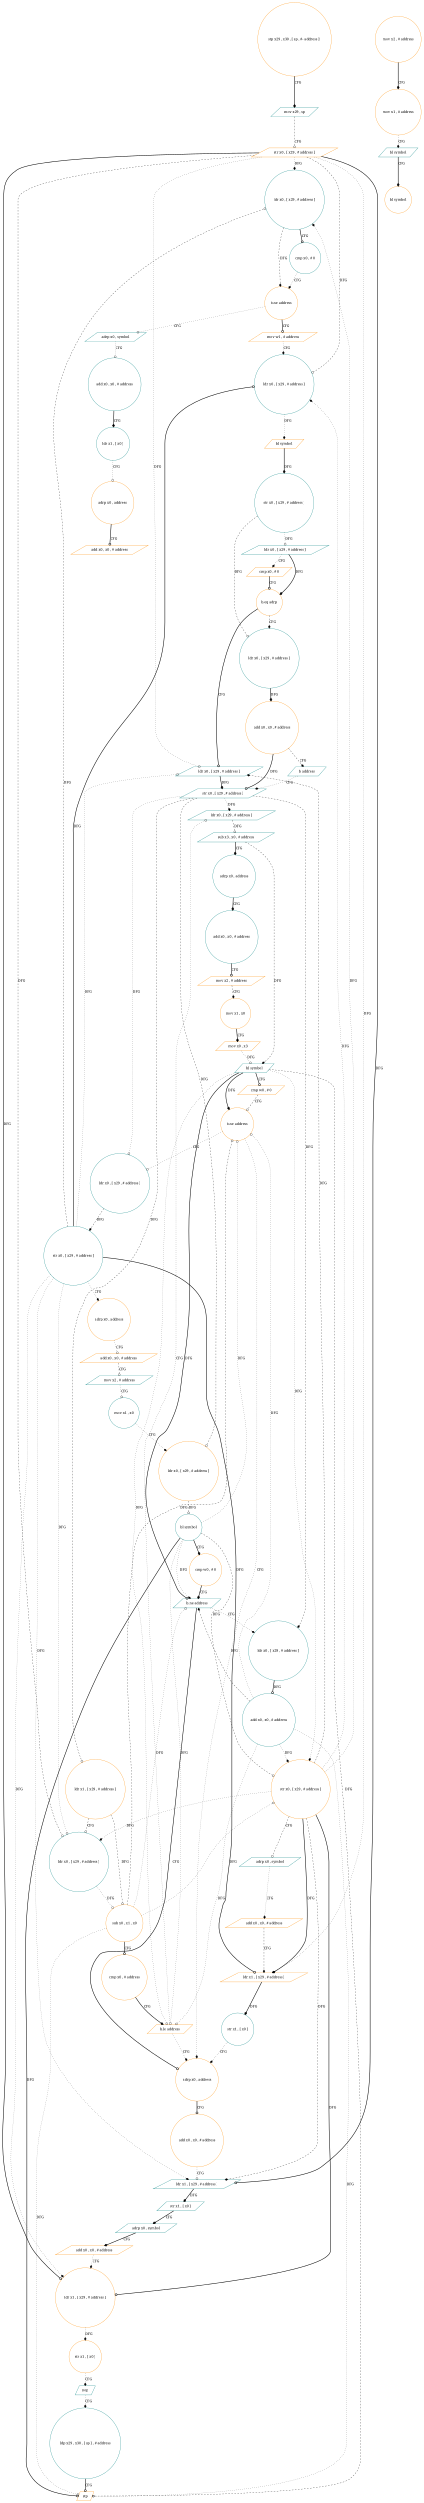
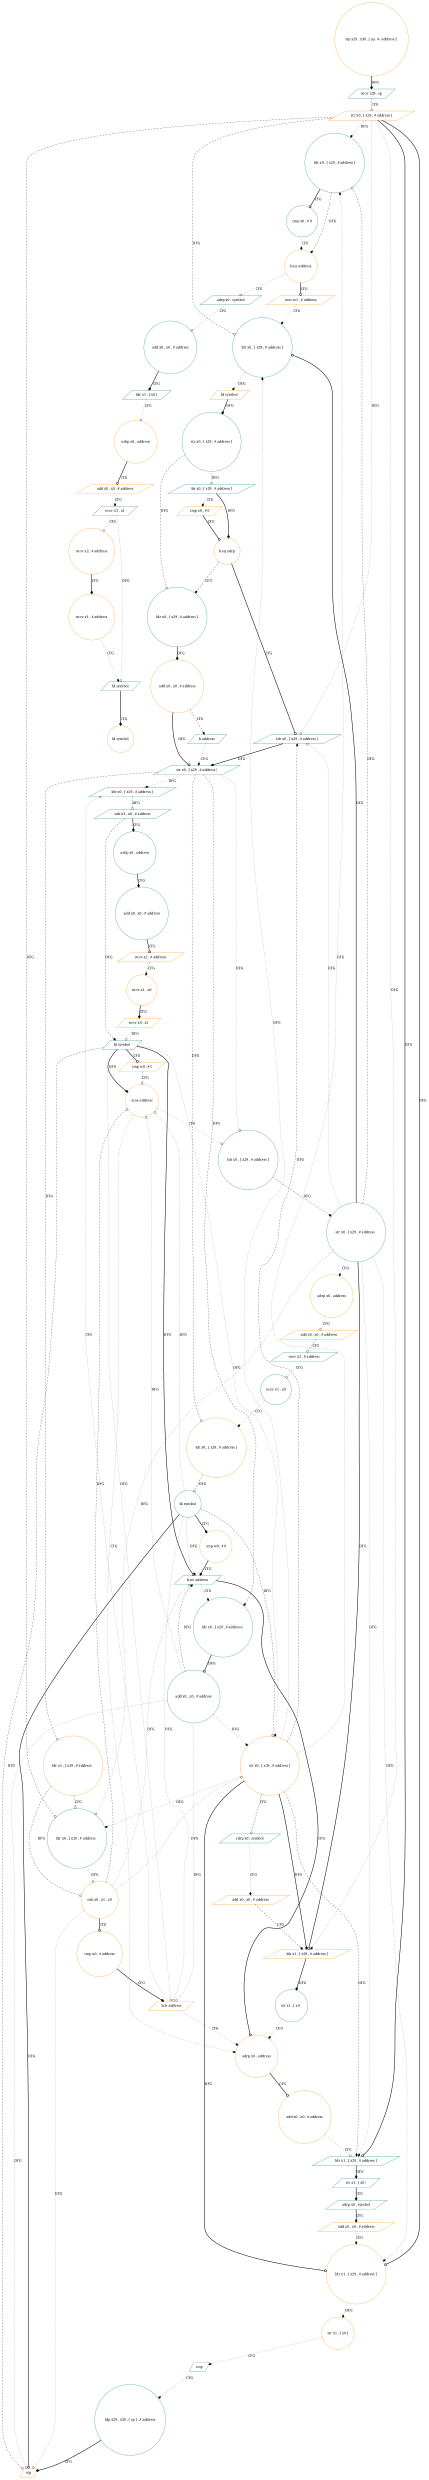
(298, 83) -> (375, 83)
(113, 444) -> (147, 395)
none -> (115, 511)
(85, 2484) -> (71, 2458)
